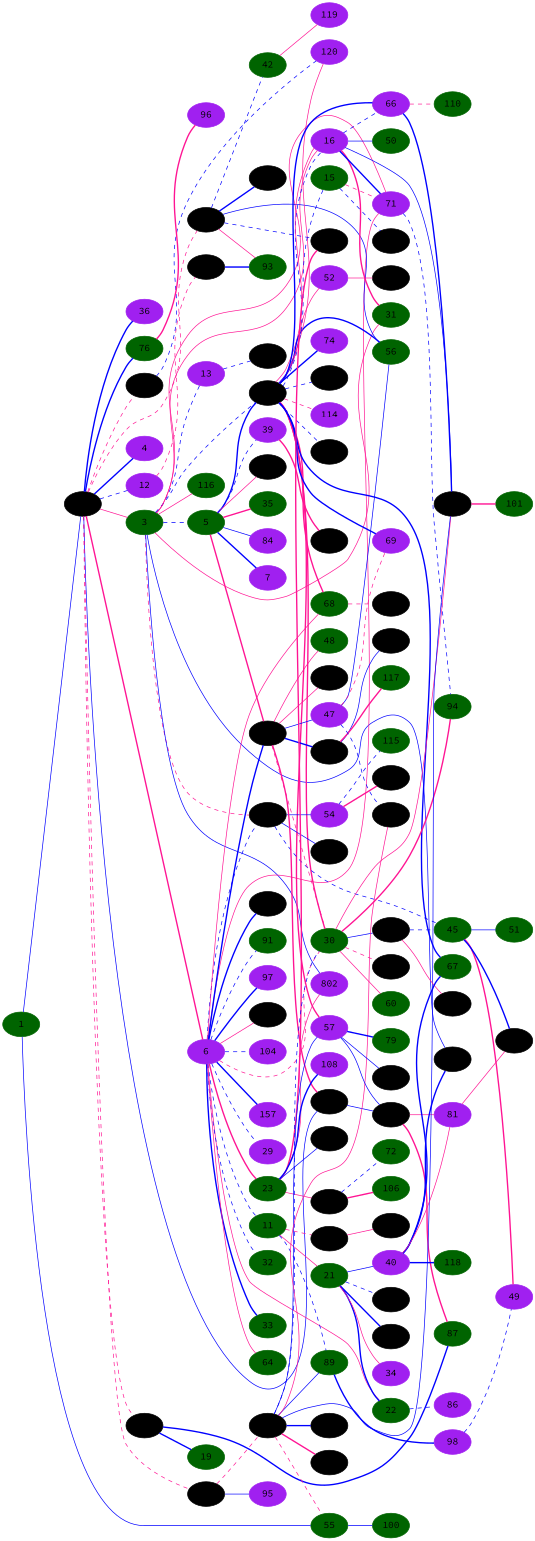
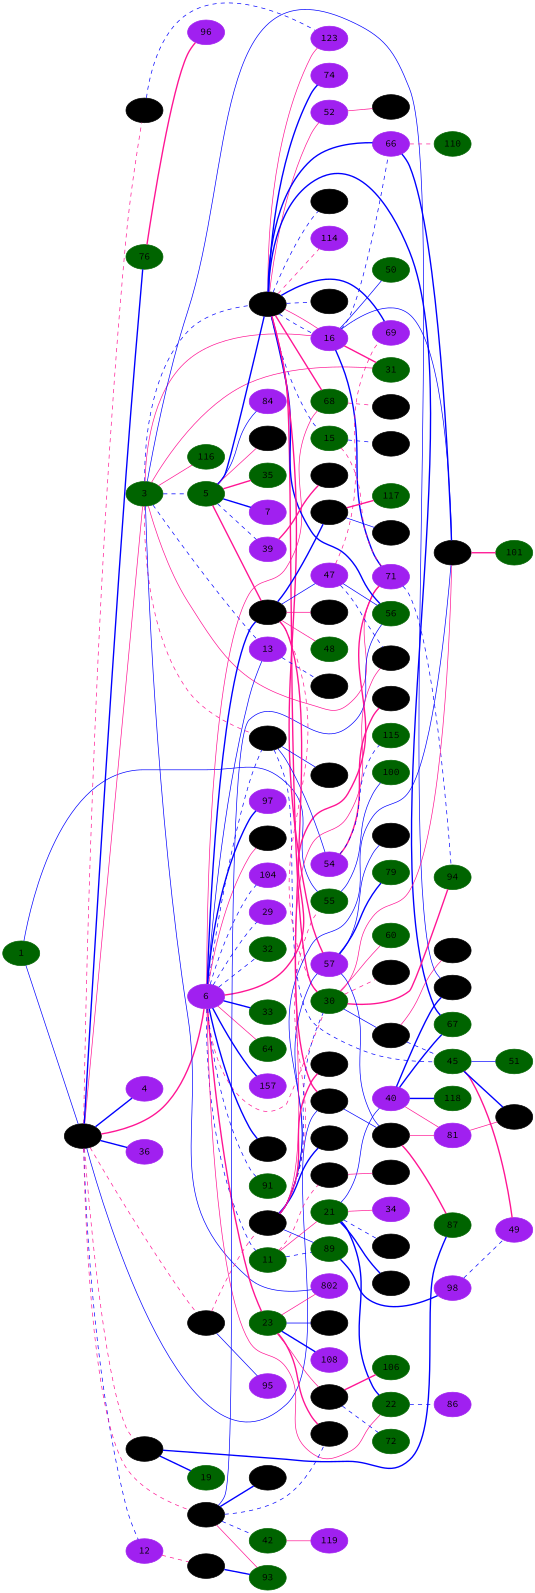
(329, 52) -> (329, 38)
(369, 652) -> (326, 809)
none -> (225, 821)
